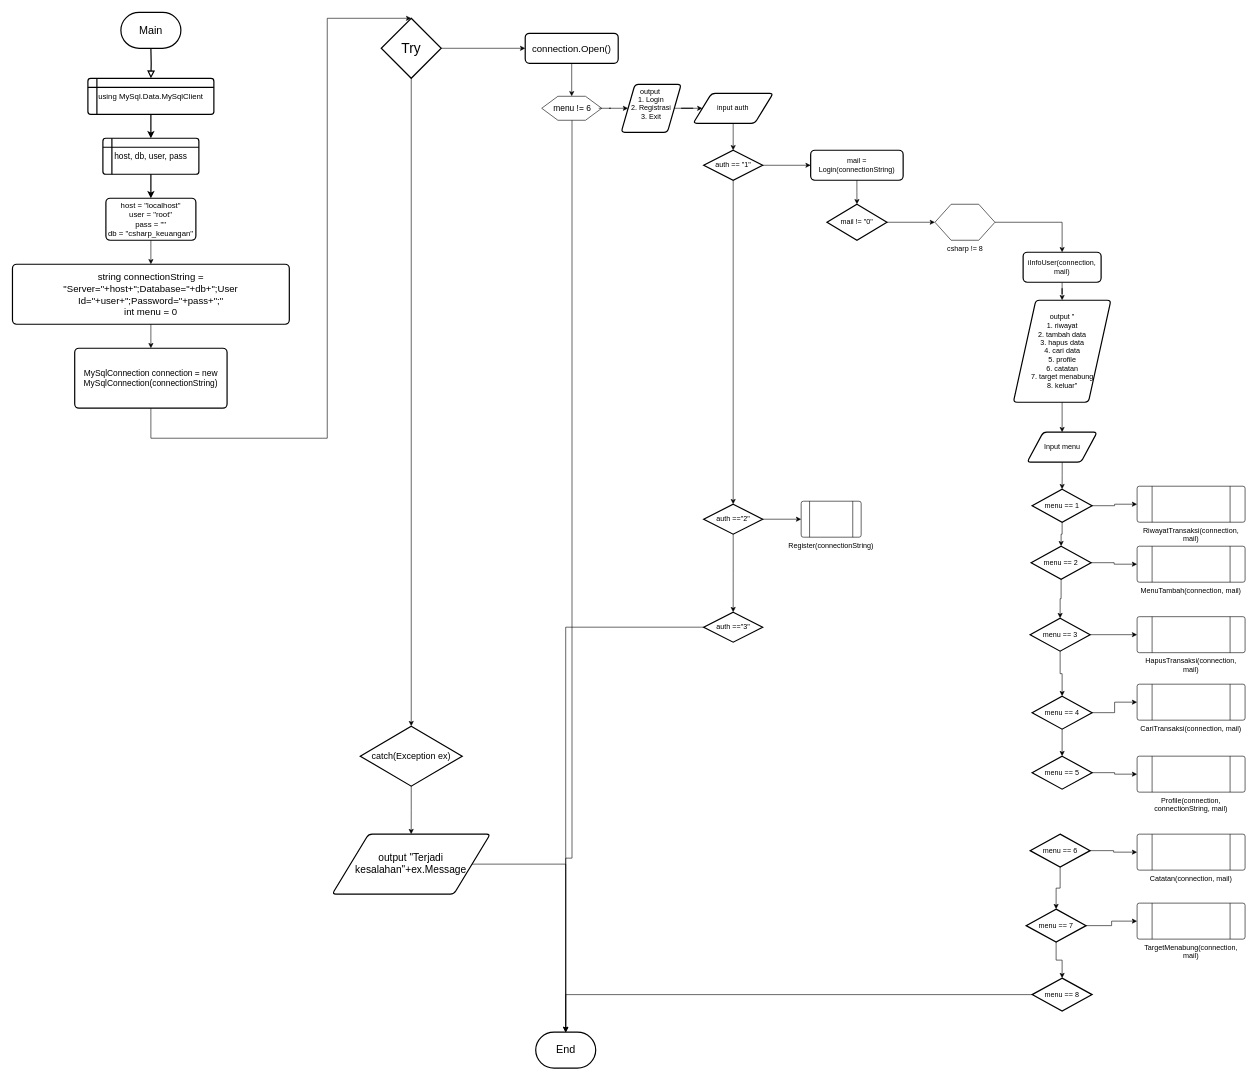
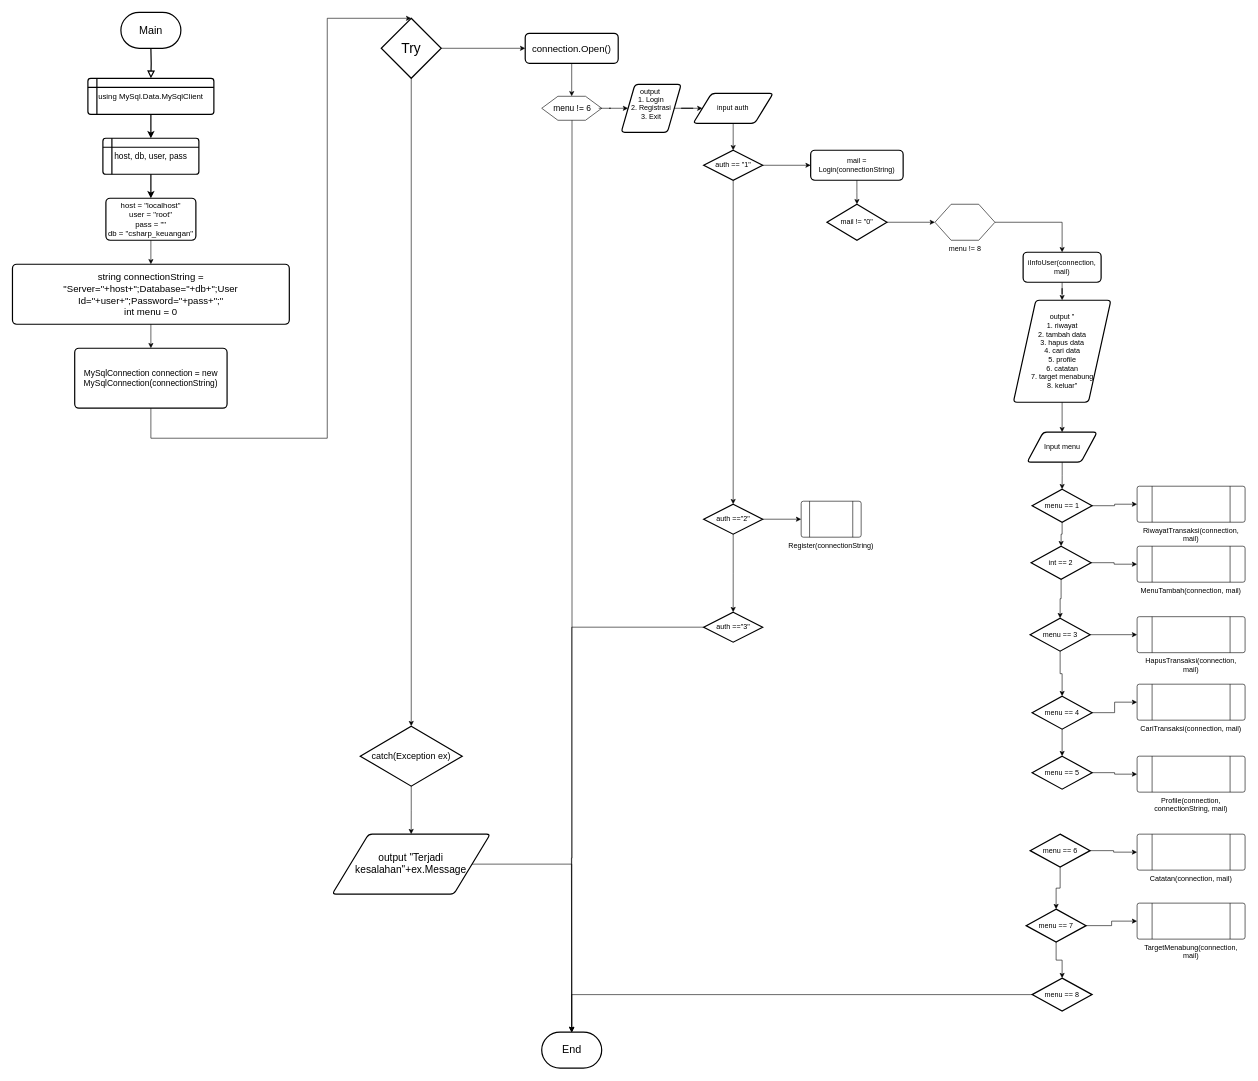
(965, 249) -> (965, 249)
(1061, 563) -> (1061, 563)
(566, 1050) -> (572, 1050)
